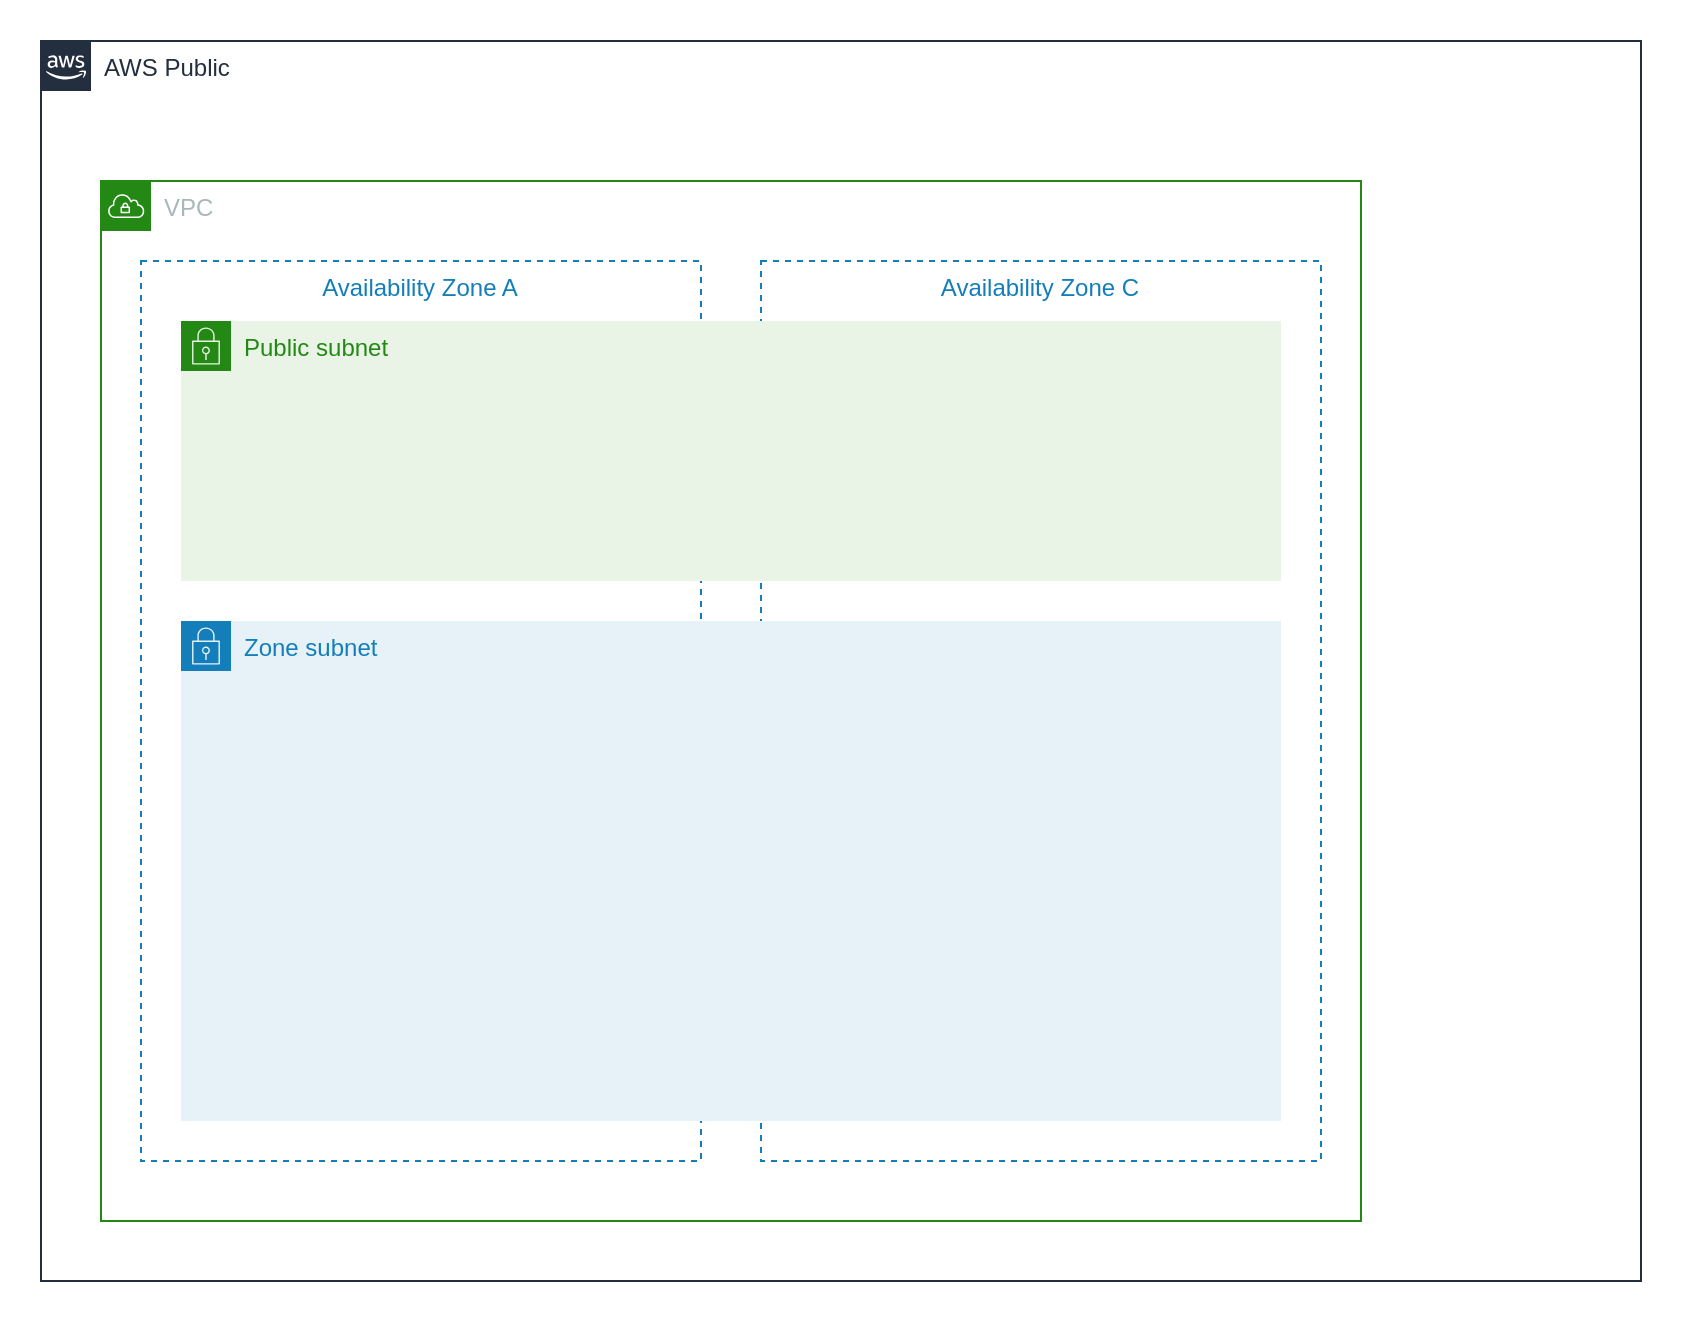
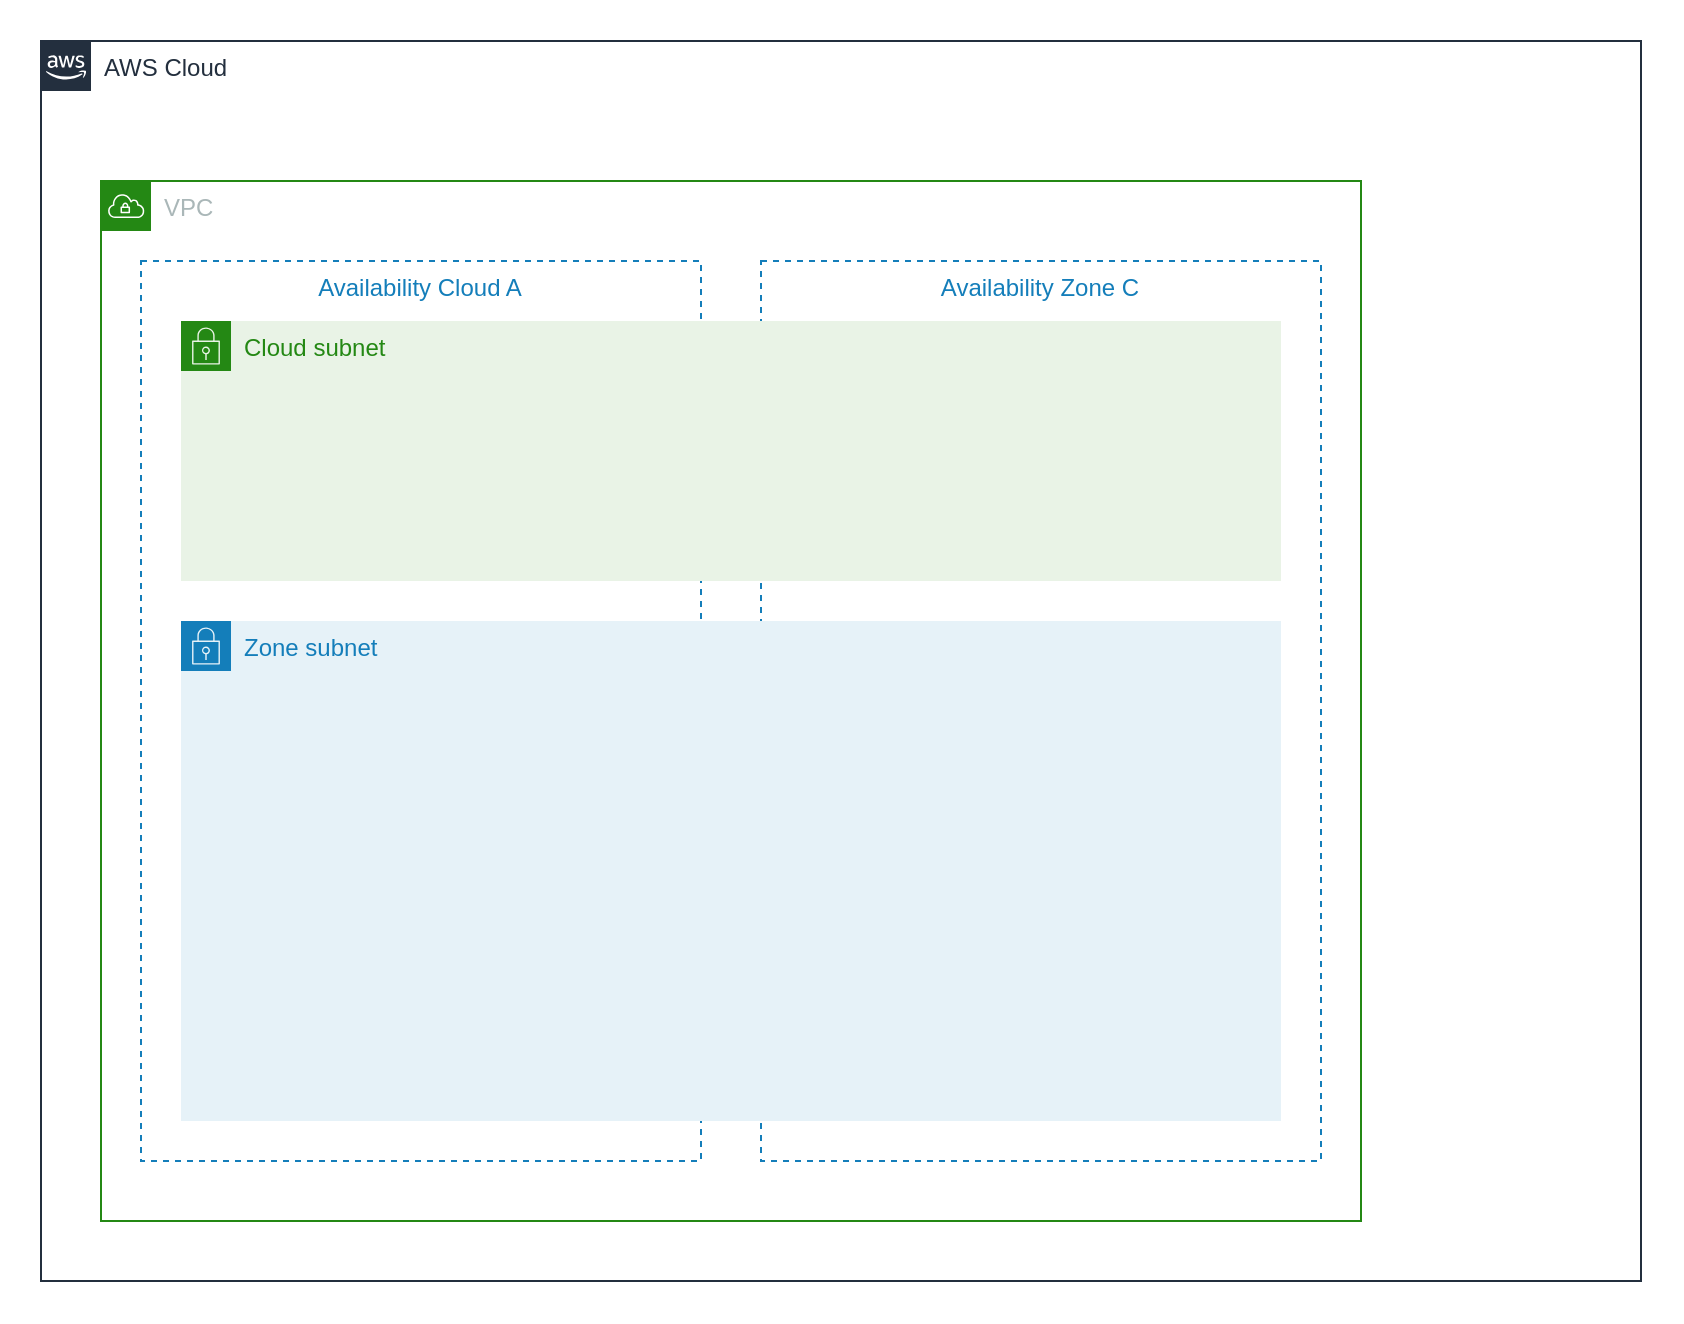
(163, 69) -> (159, 69)
(421, 289) -> (421, 289)
(323, 349) -> (319, 349)
